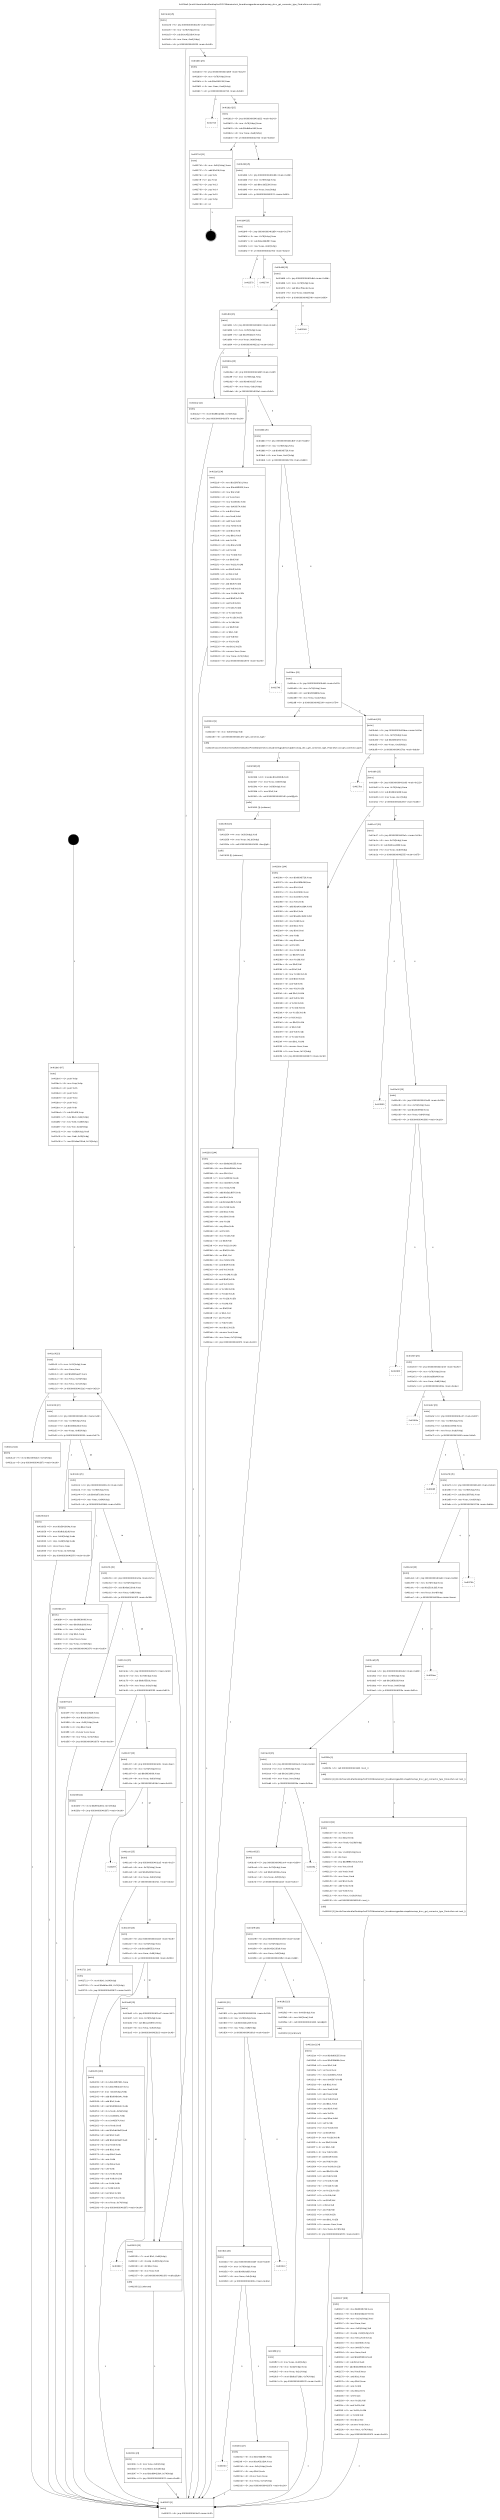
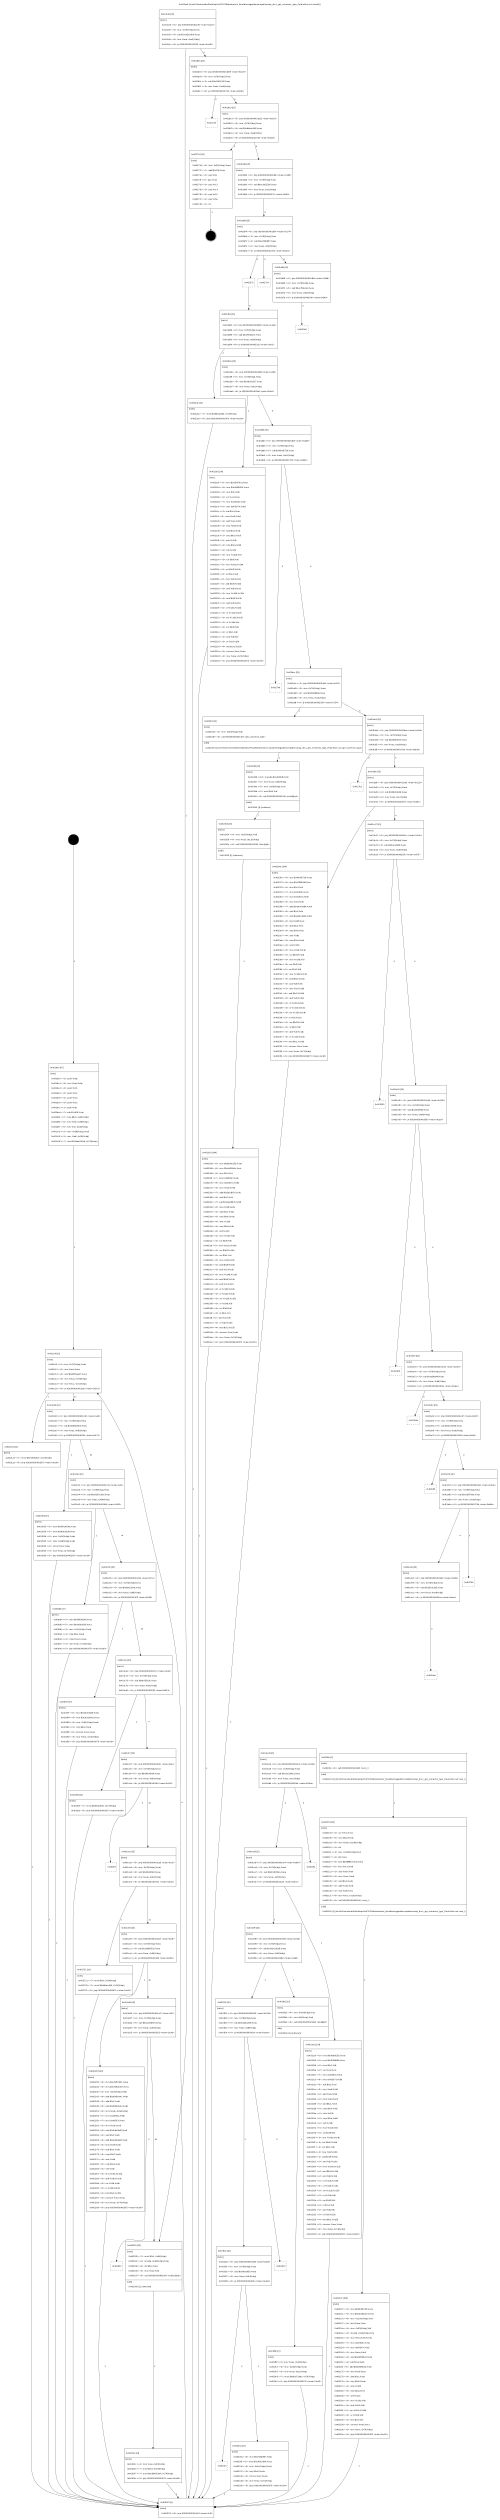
(276, 306) -> (249, 298)
(393, 1675) -> none
